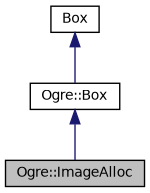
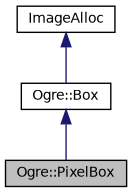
(75, 19) -> (66, 19)
(75, 173) -> (66, 173)
